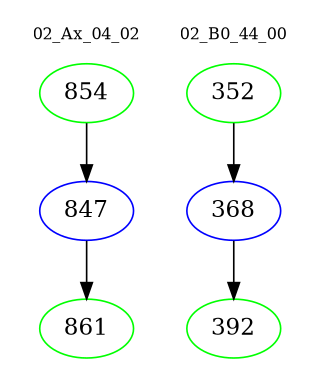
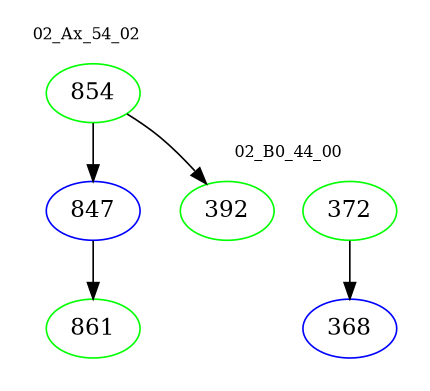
(87, 35) -> (87, 35)
(234, 93) -> (350, 211)
(234, 262) -> (178, 153)
